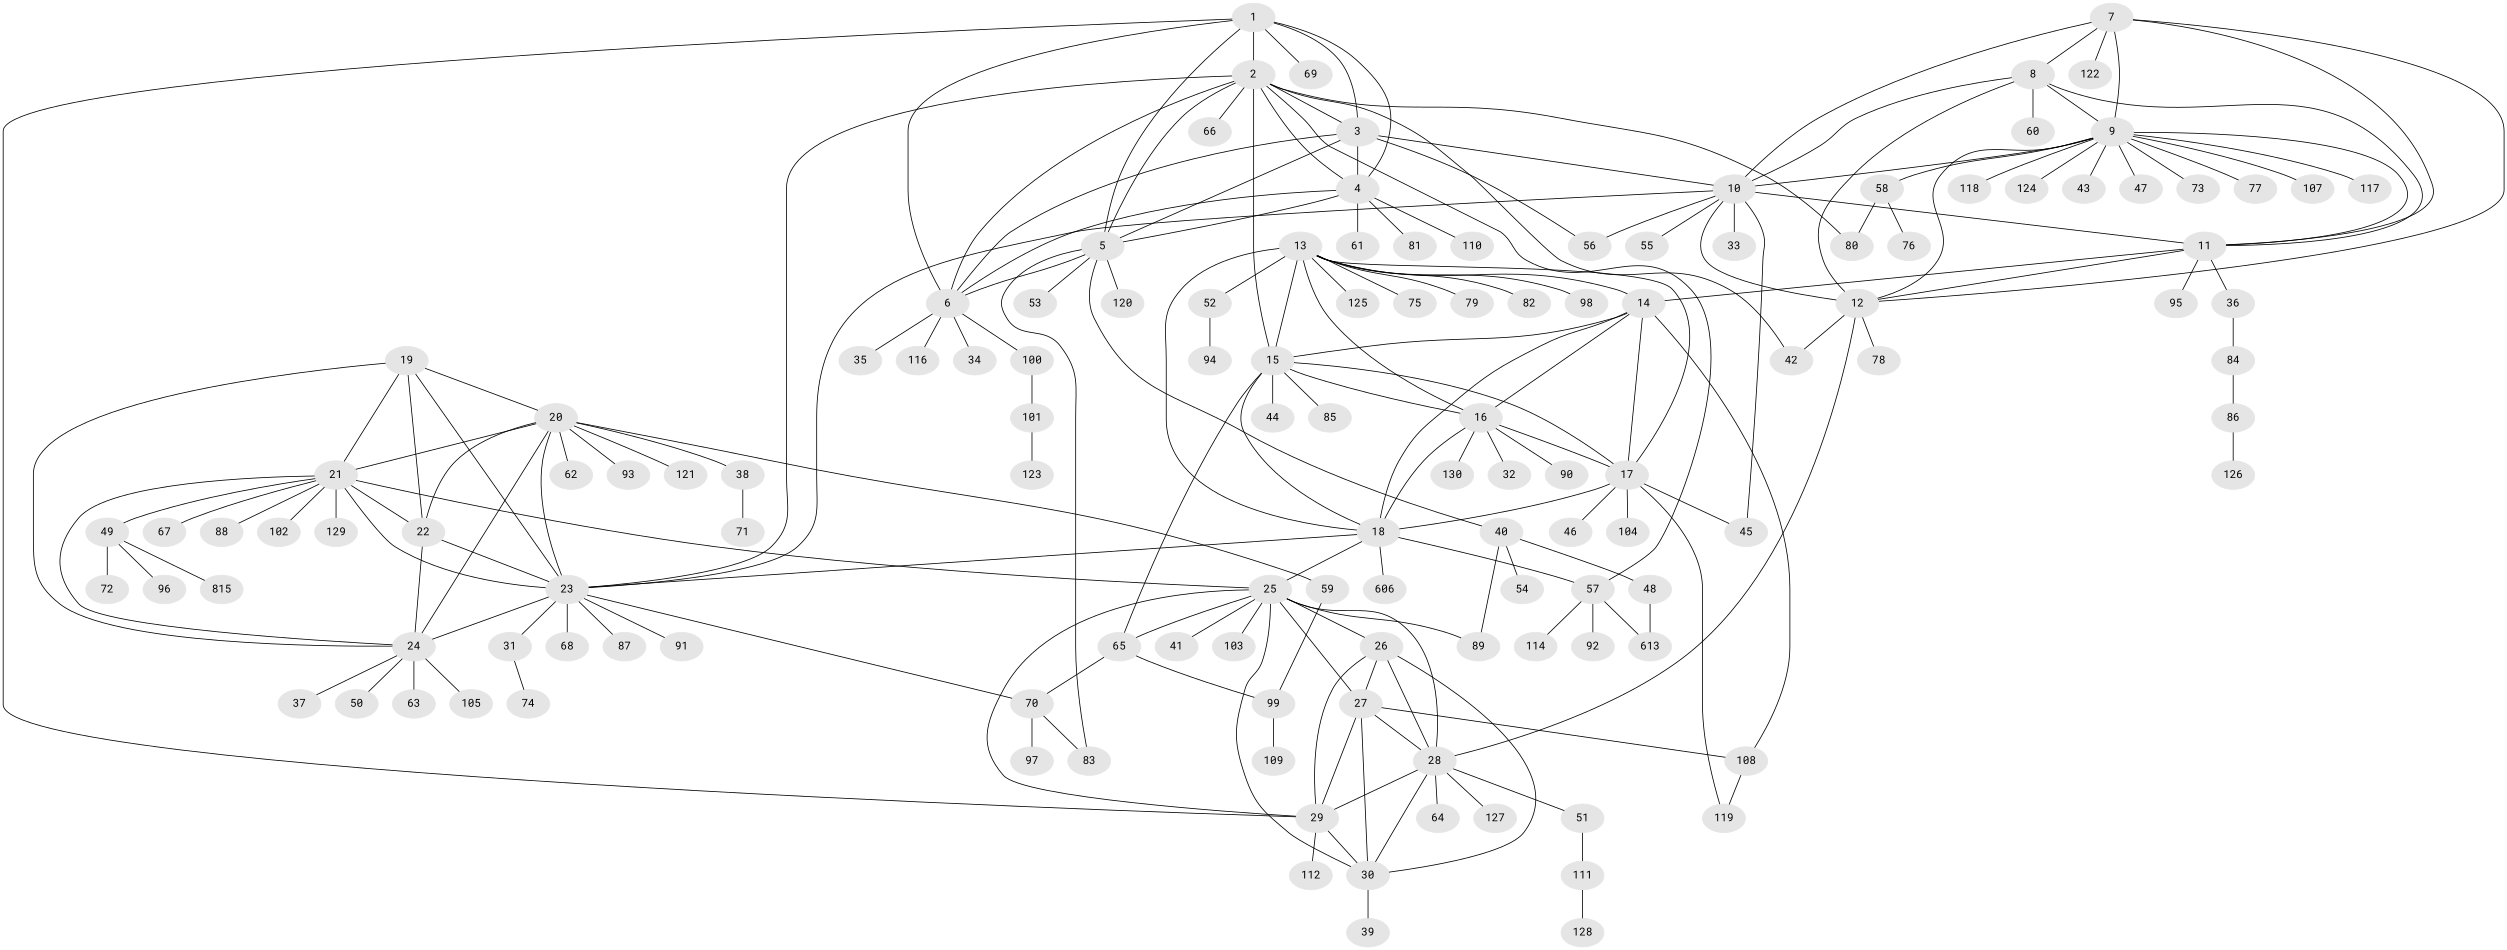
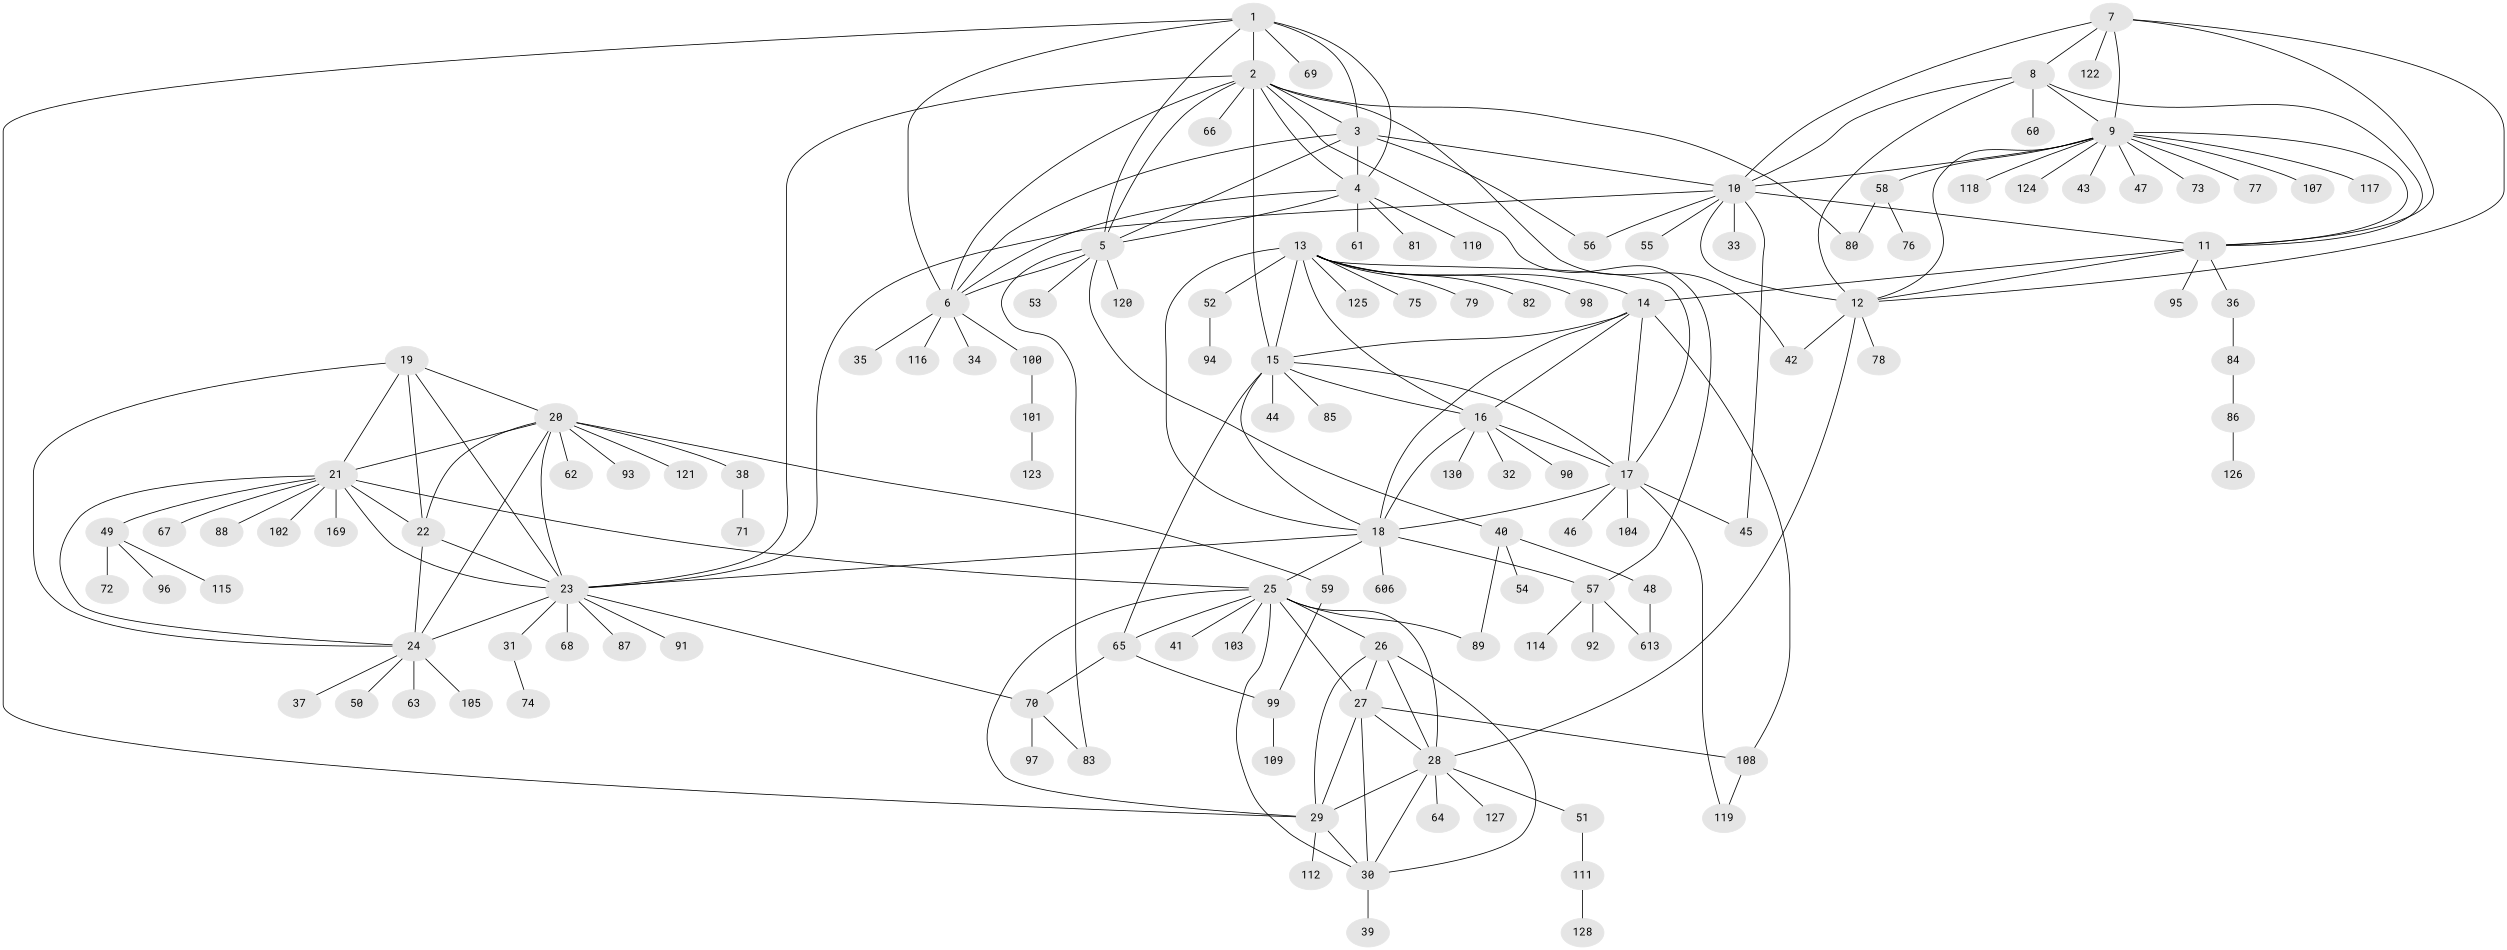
(336, 532) -> (336, 532)
(222, 589) -> (222, 589)
